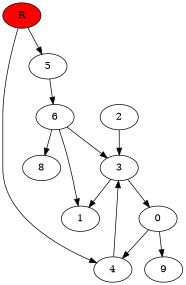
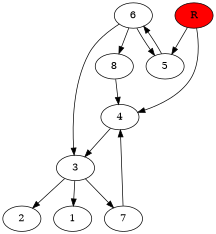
none -> (117, 88)
(119, 139) -> (51, 191)
(69, 164) -> (143, 39)
(158, 219) -> (123, 219)
(164, 270) -> none
